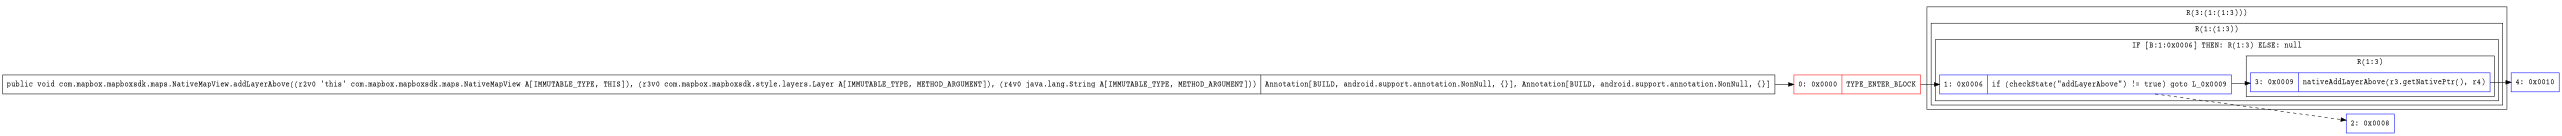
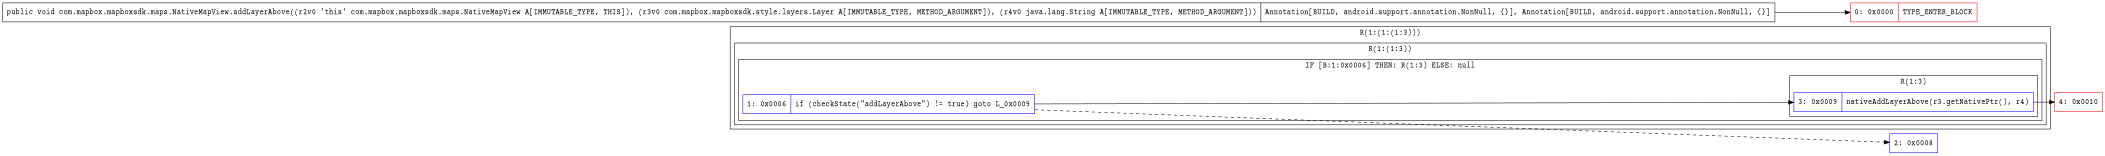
(2217, 13) -> (1390, 33)
(2535, 82) -> (2079, 102)
(1927, 84) -> none
